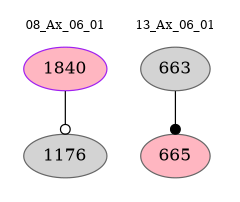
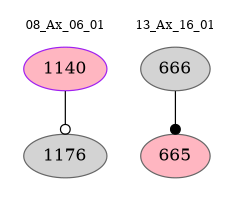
(175, 26) -> (175, 26)
(65, 69) -> (65, 69)
(175, 69) -> (175, 69)
